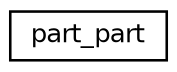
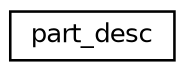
(89, 36) -> (92, 36)
